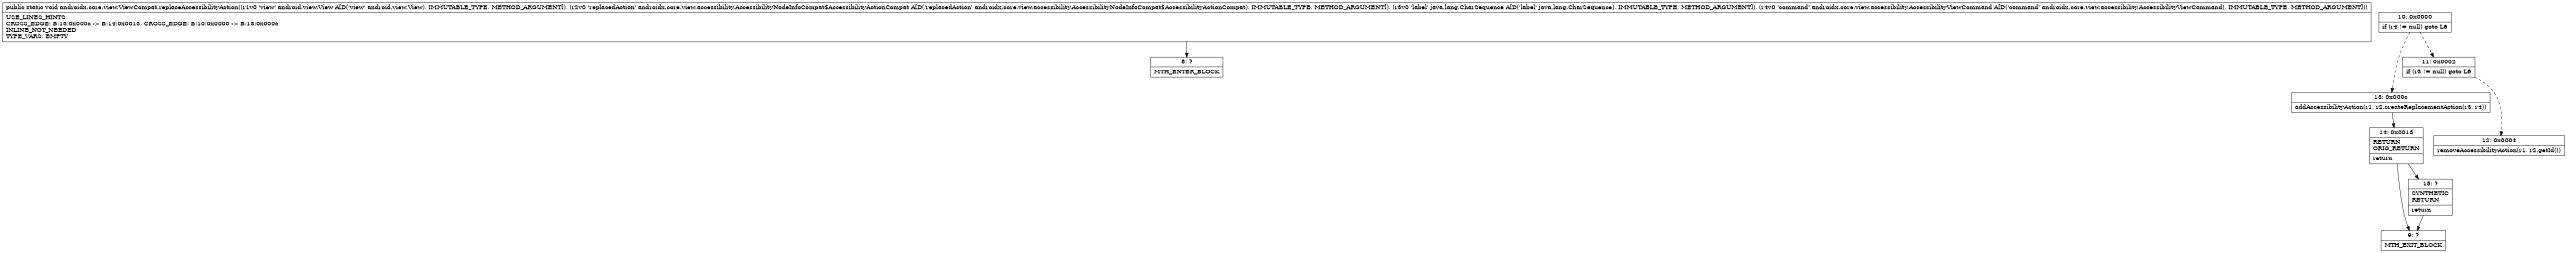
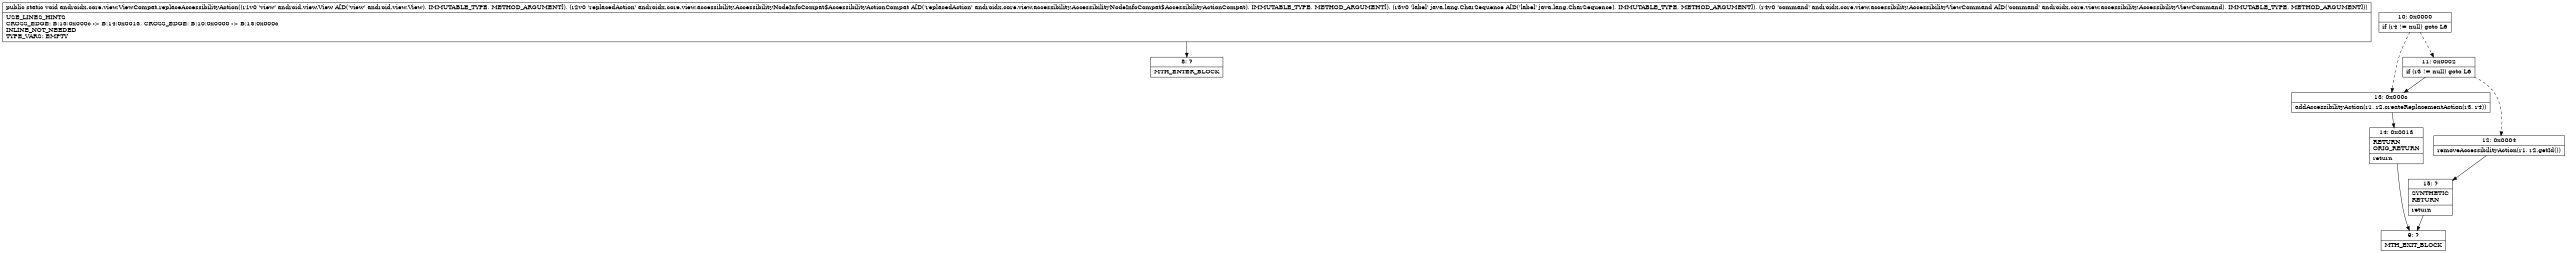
none -> (2417, 83)
(2412, 170) -> (2471, 167)
